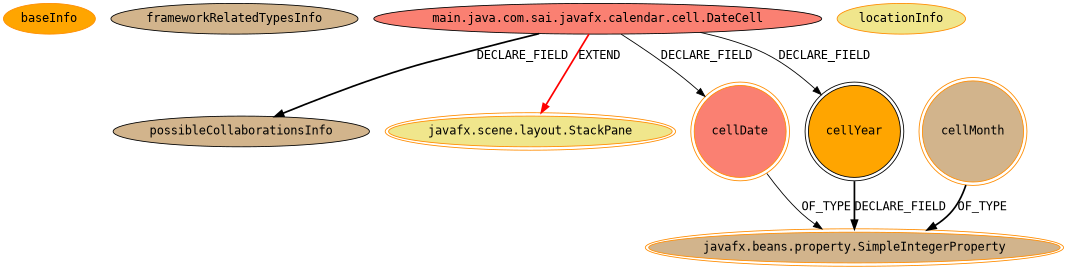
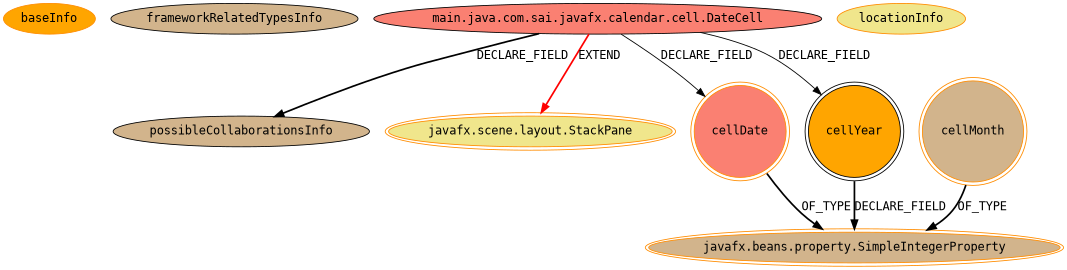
(789, 201) -> (789, 201)
